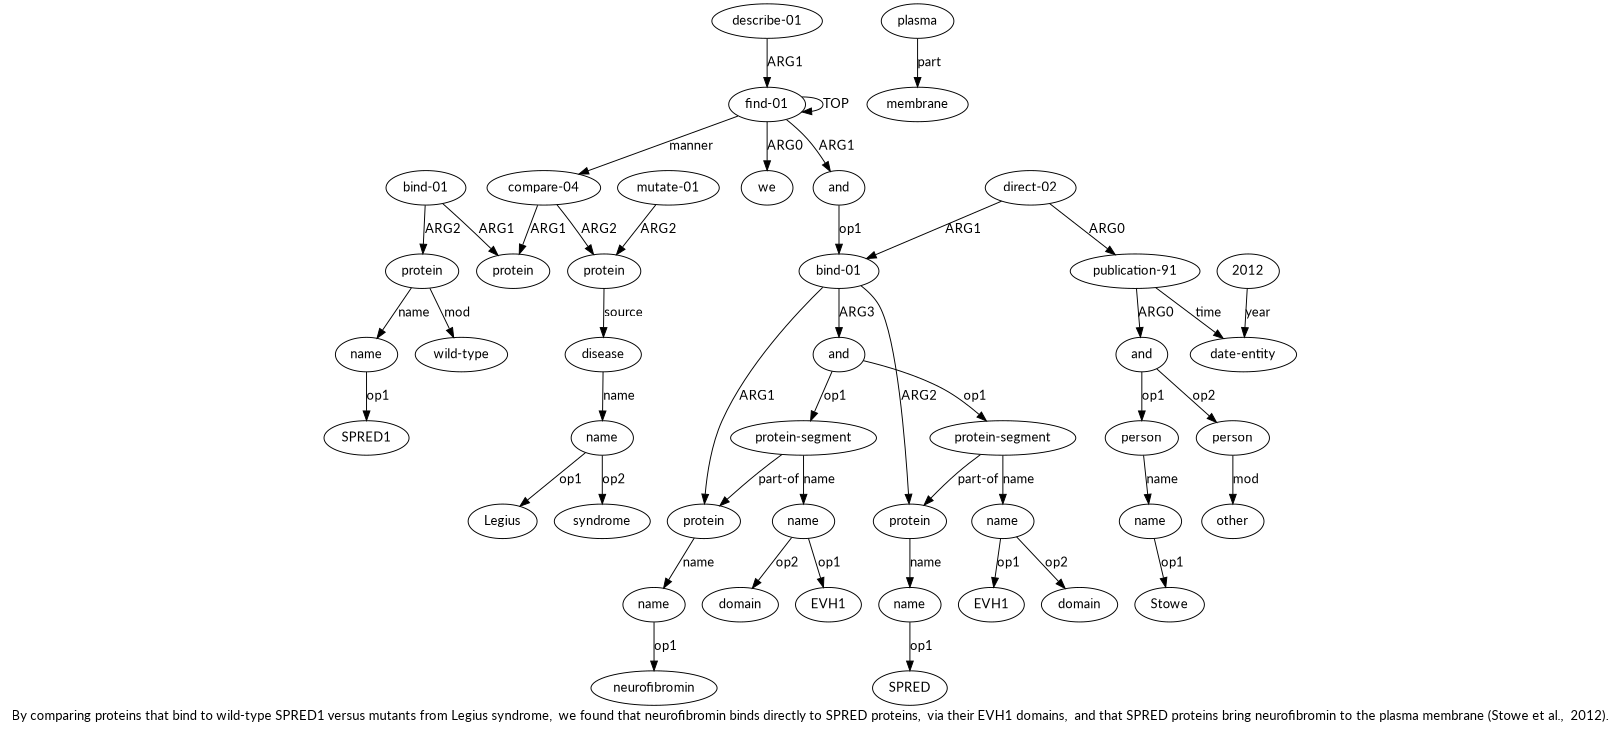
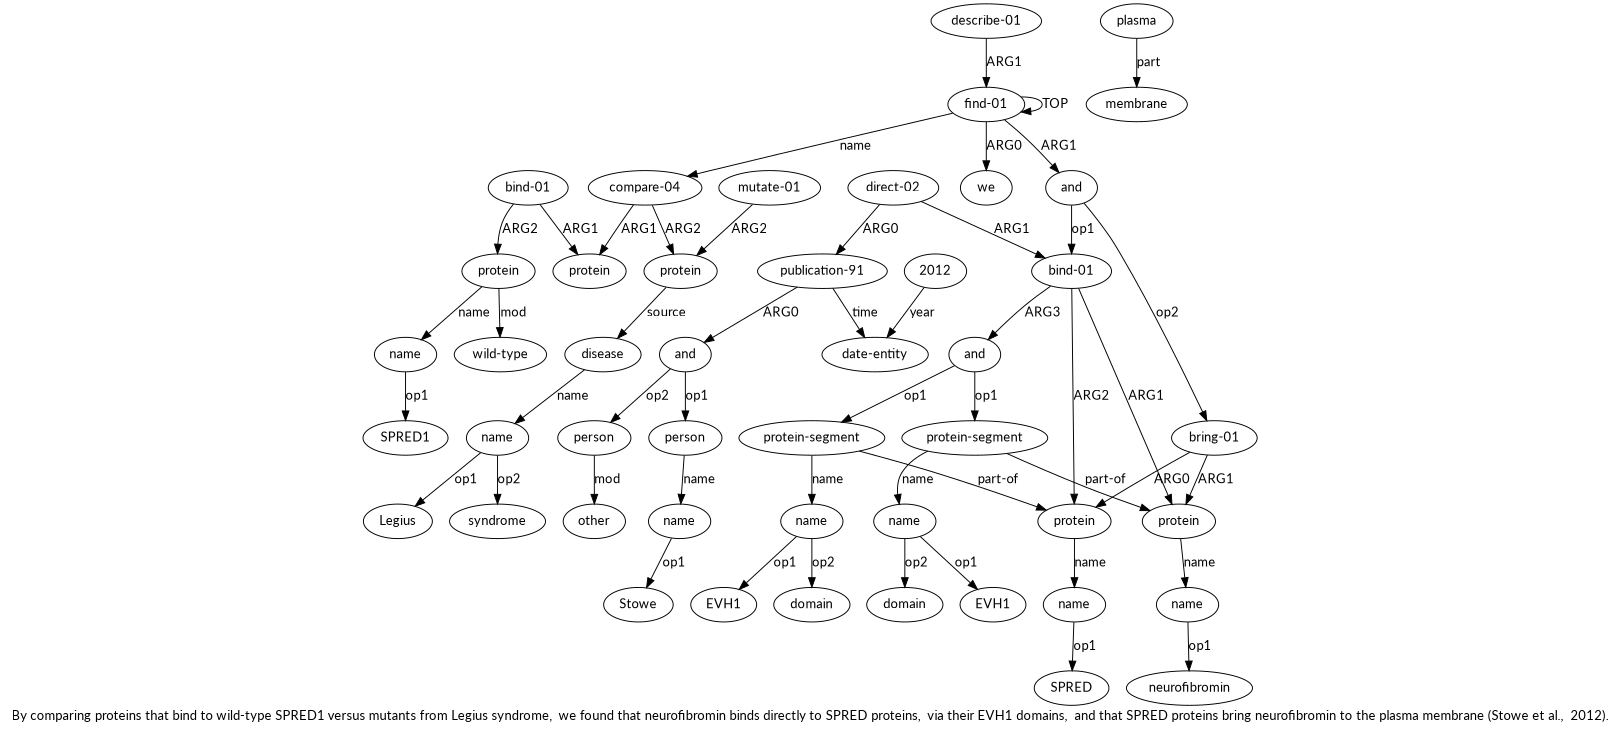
(691, 146) -> (856, 146)
none -> (1214, 438)
